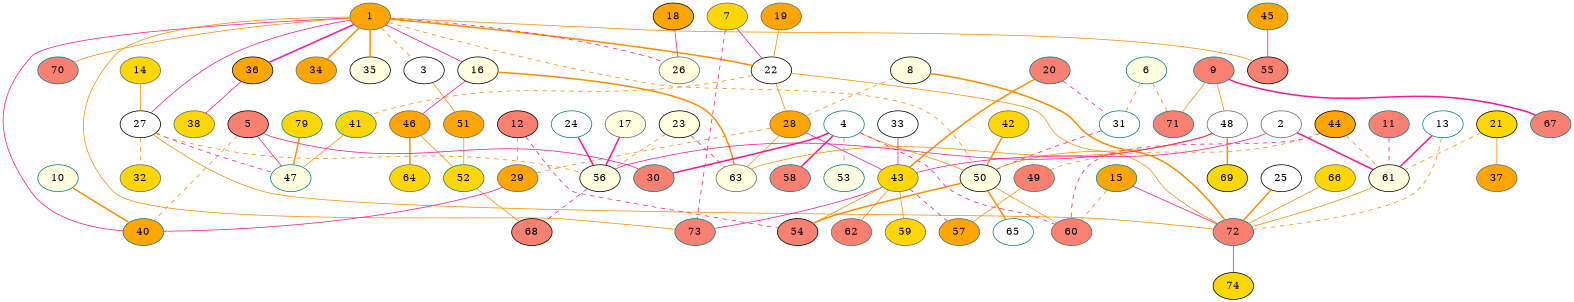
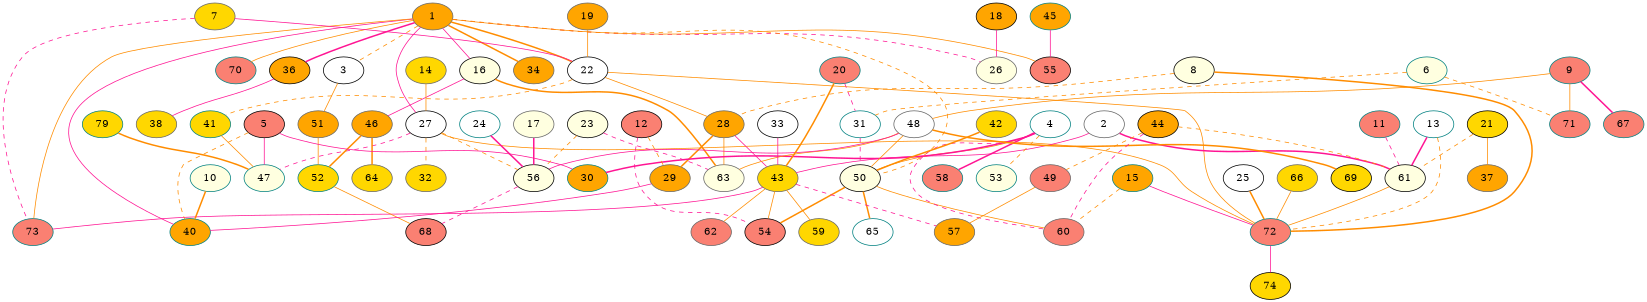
(370, 70) -> none
(433, 147) -> (339, 157)
(653, 149) -> (697, 151)
(654, 178) -> (588, 178)
